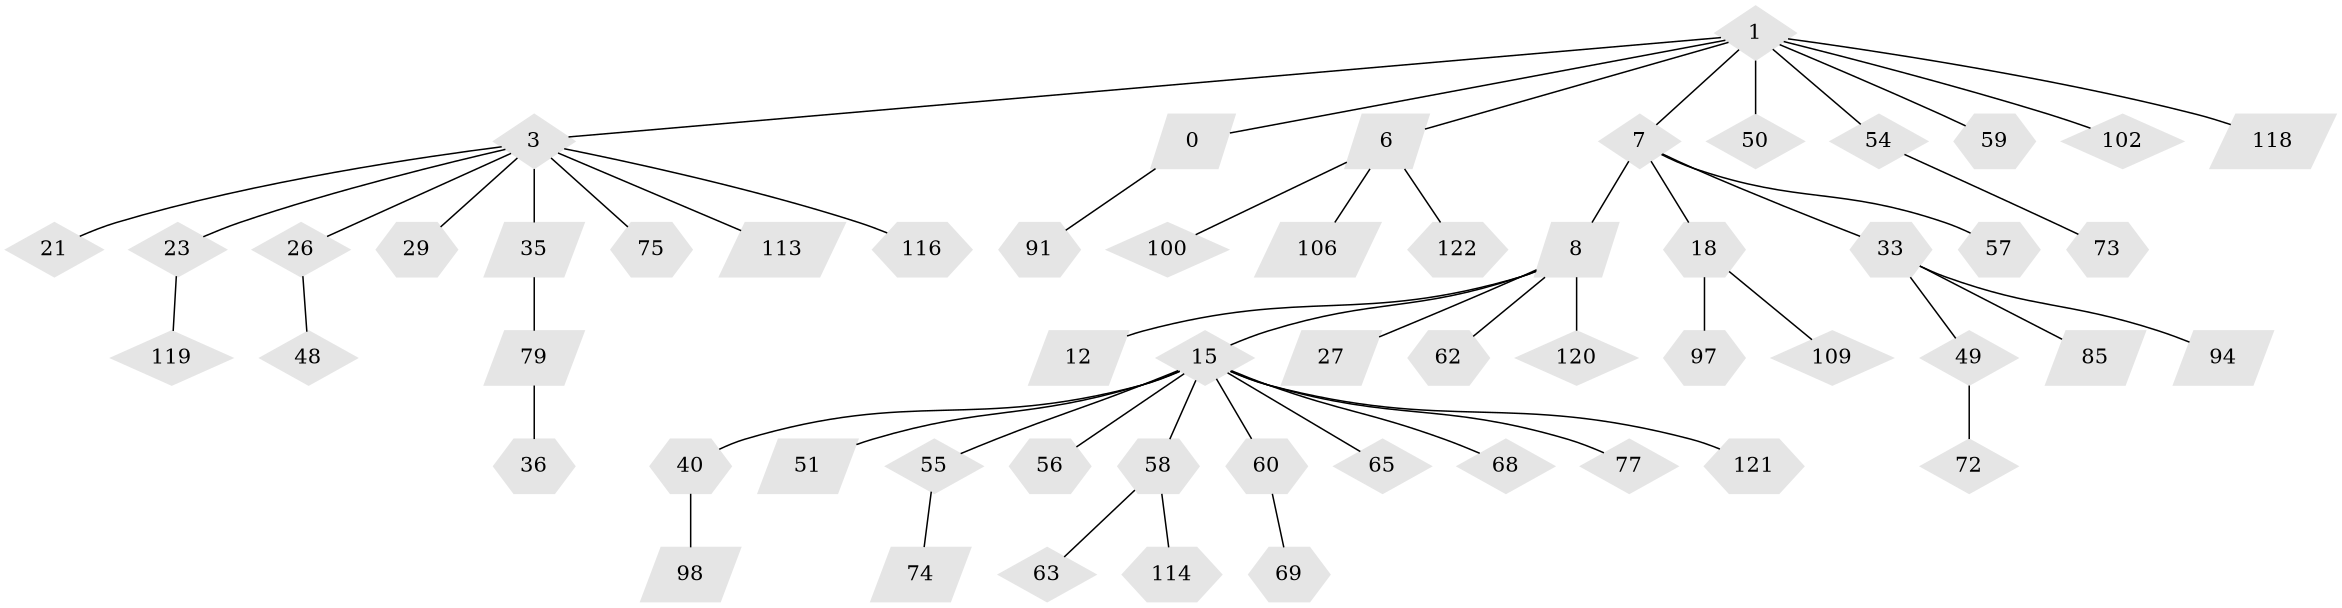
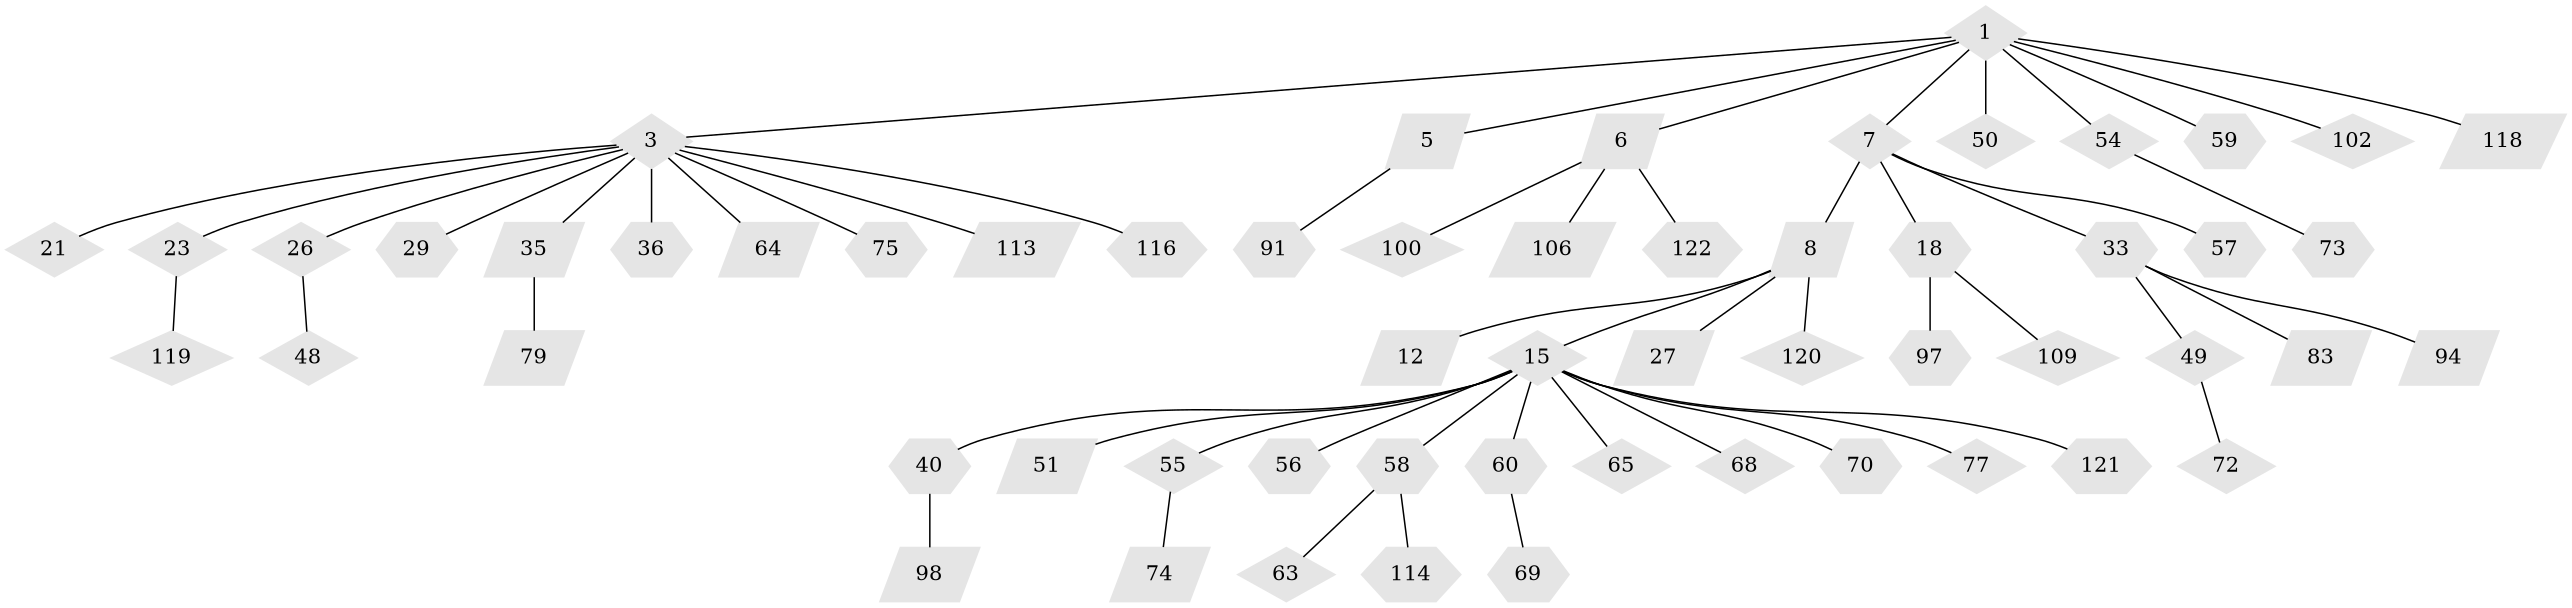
(1193, 141) -> (1428, 141)
none -> (769, 250)
(1449, 358) -> none
(2096, 358) -> (2321, 358)
(534, 412) -> (652, 196)
none -> (1861, 466)
